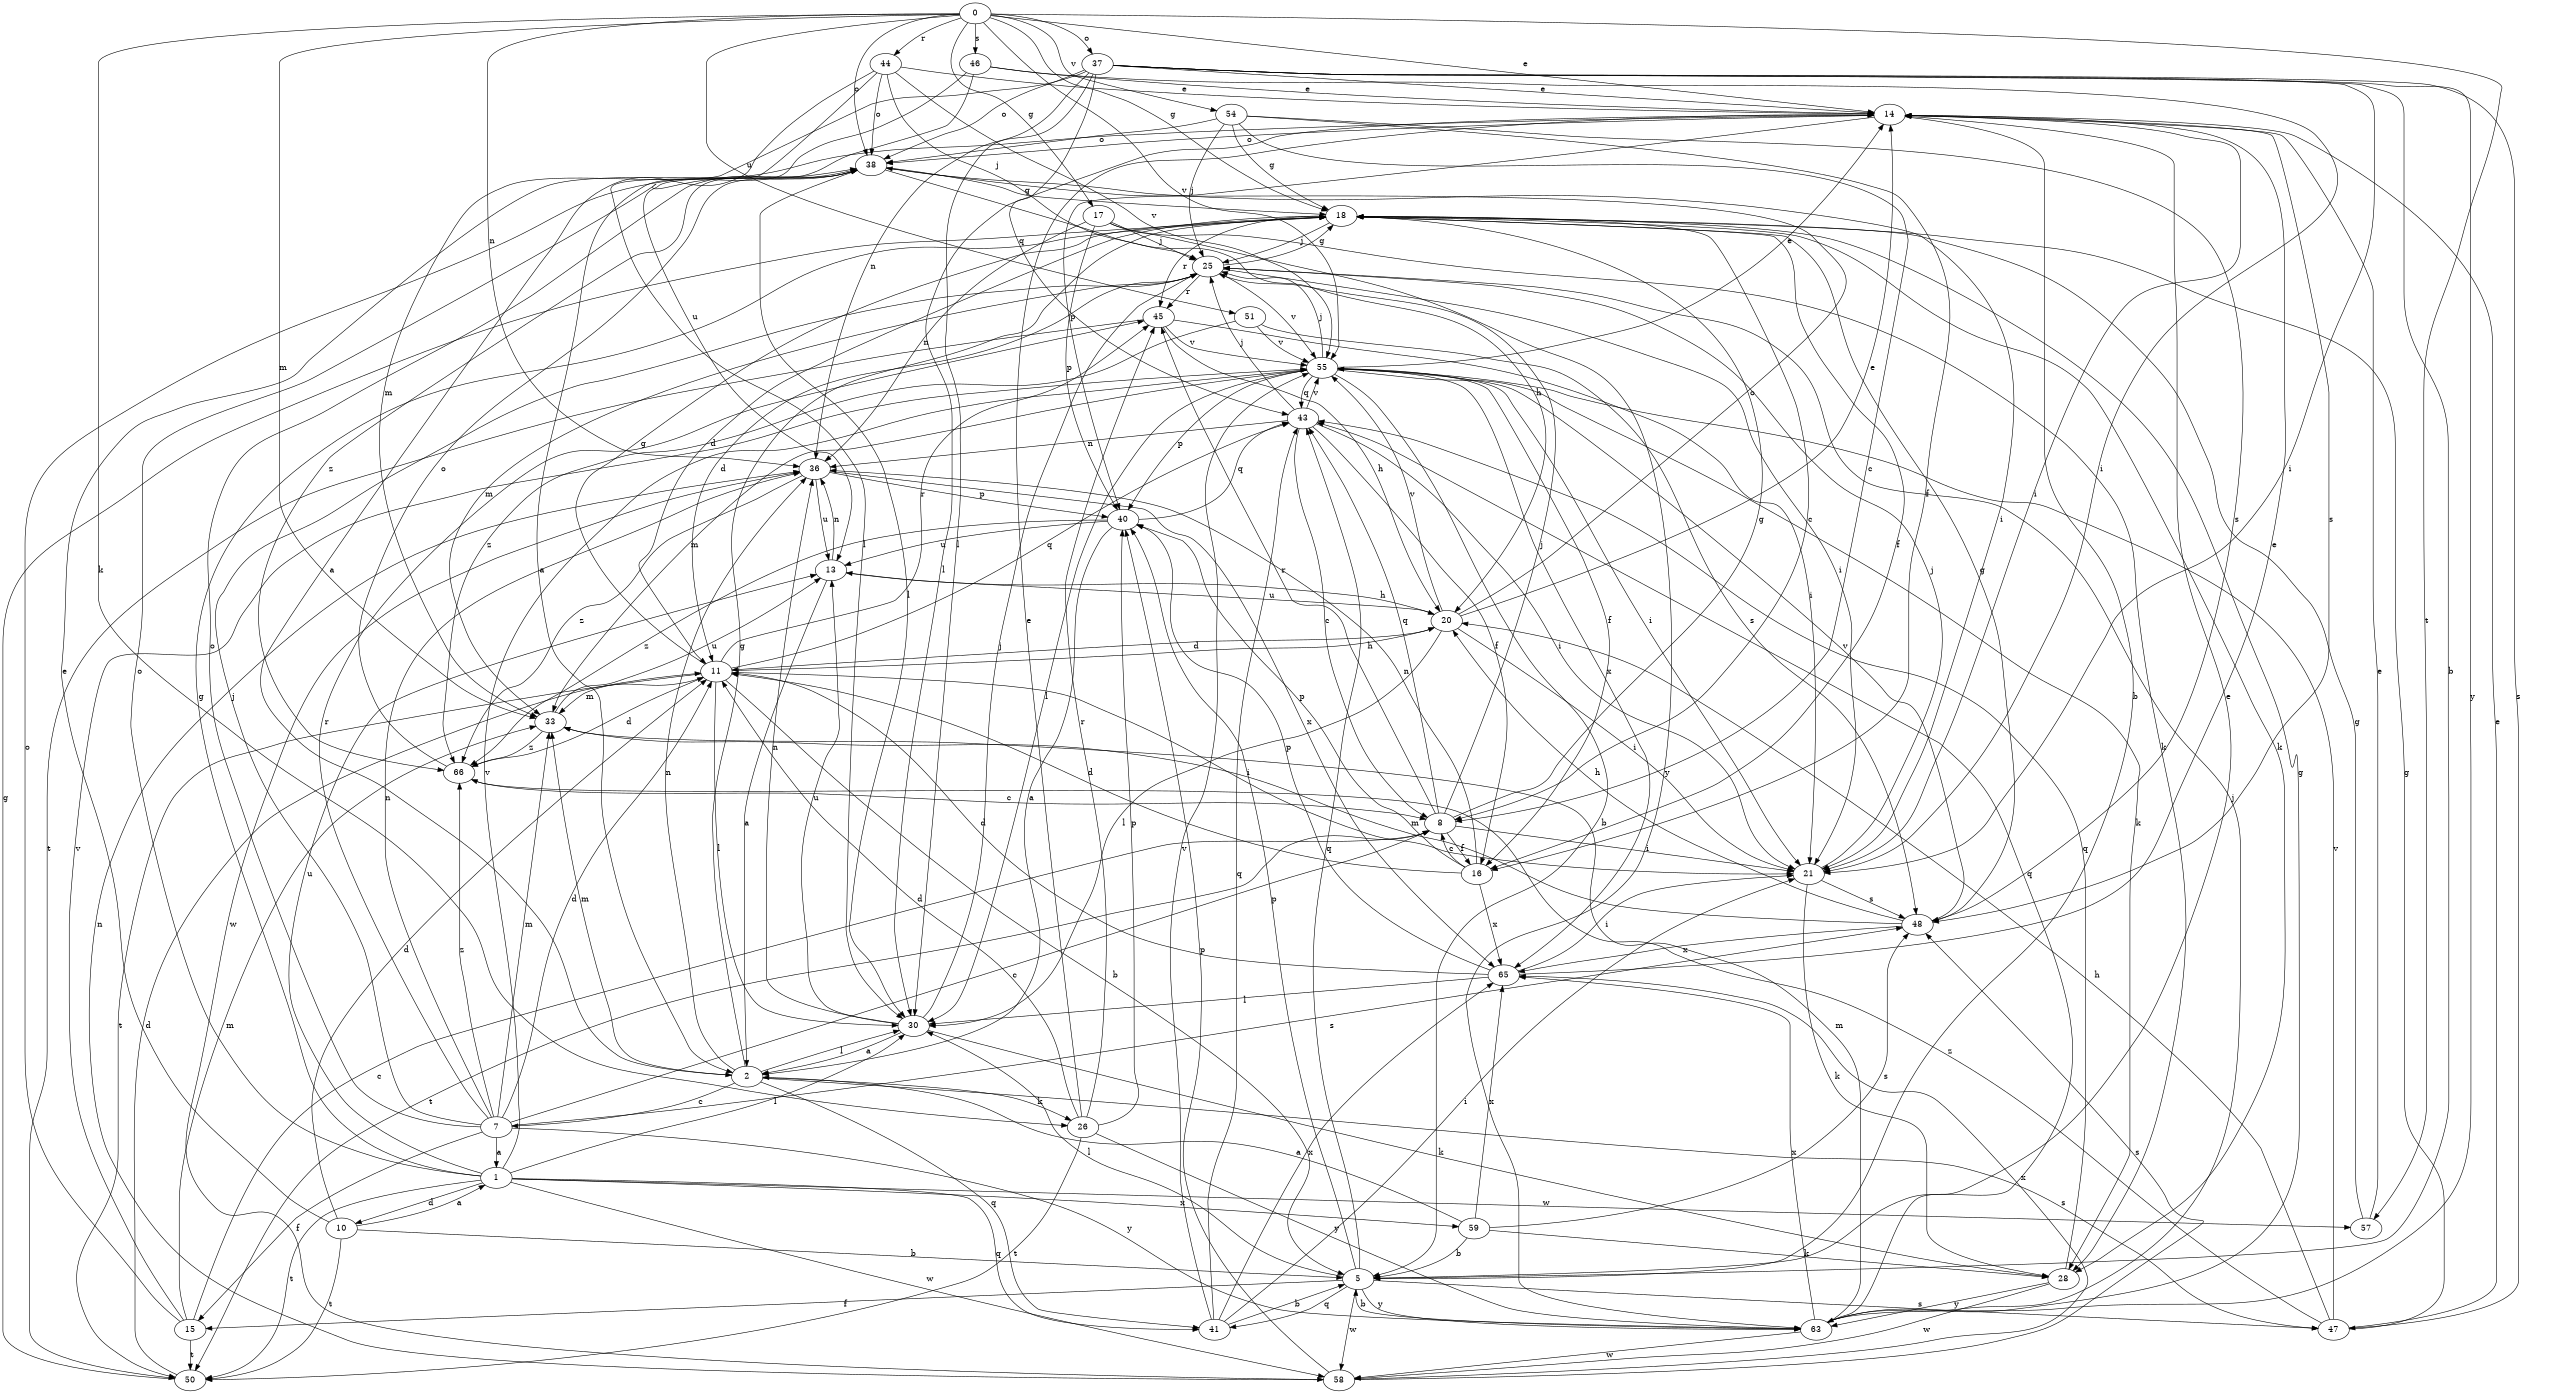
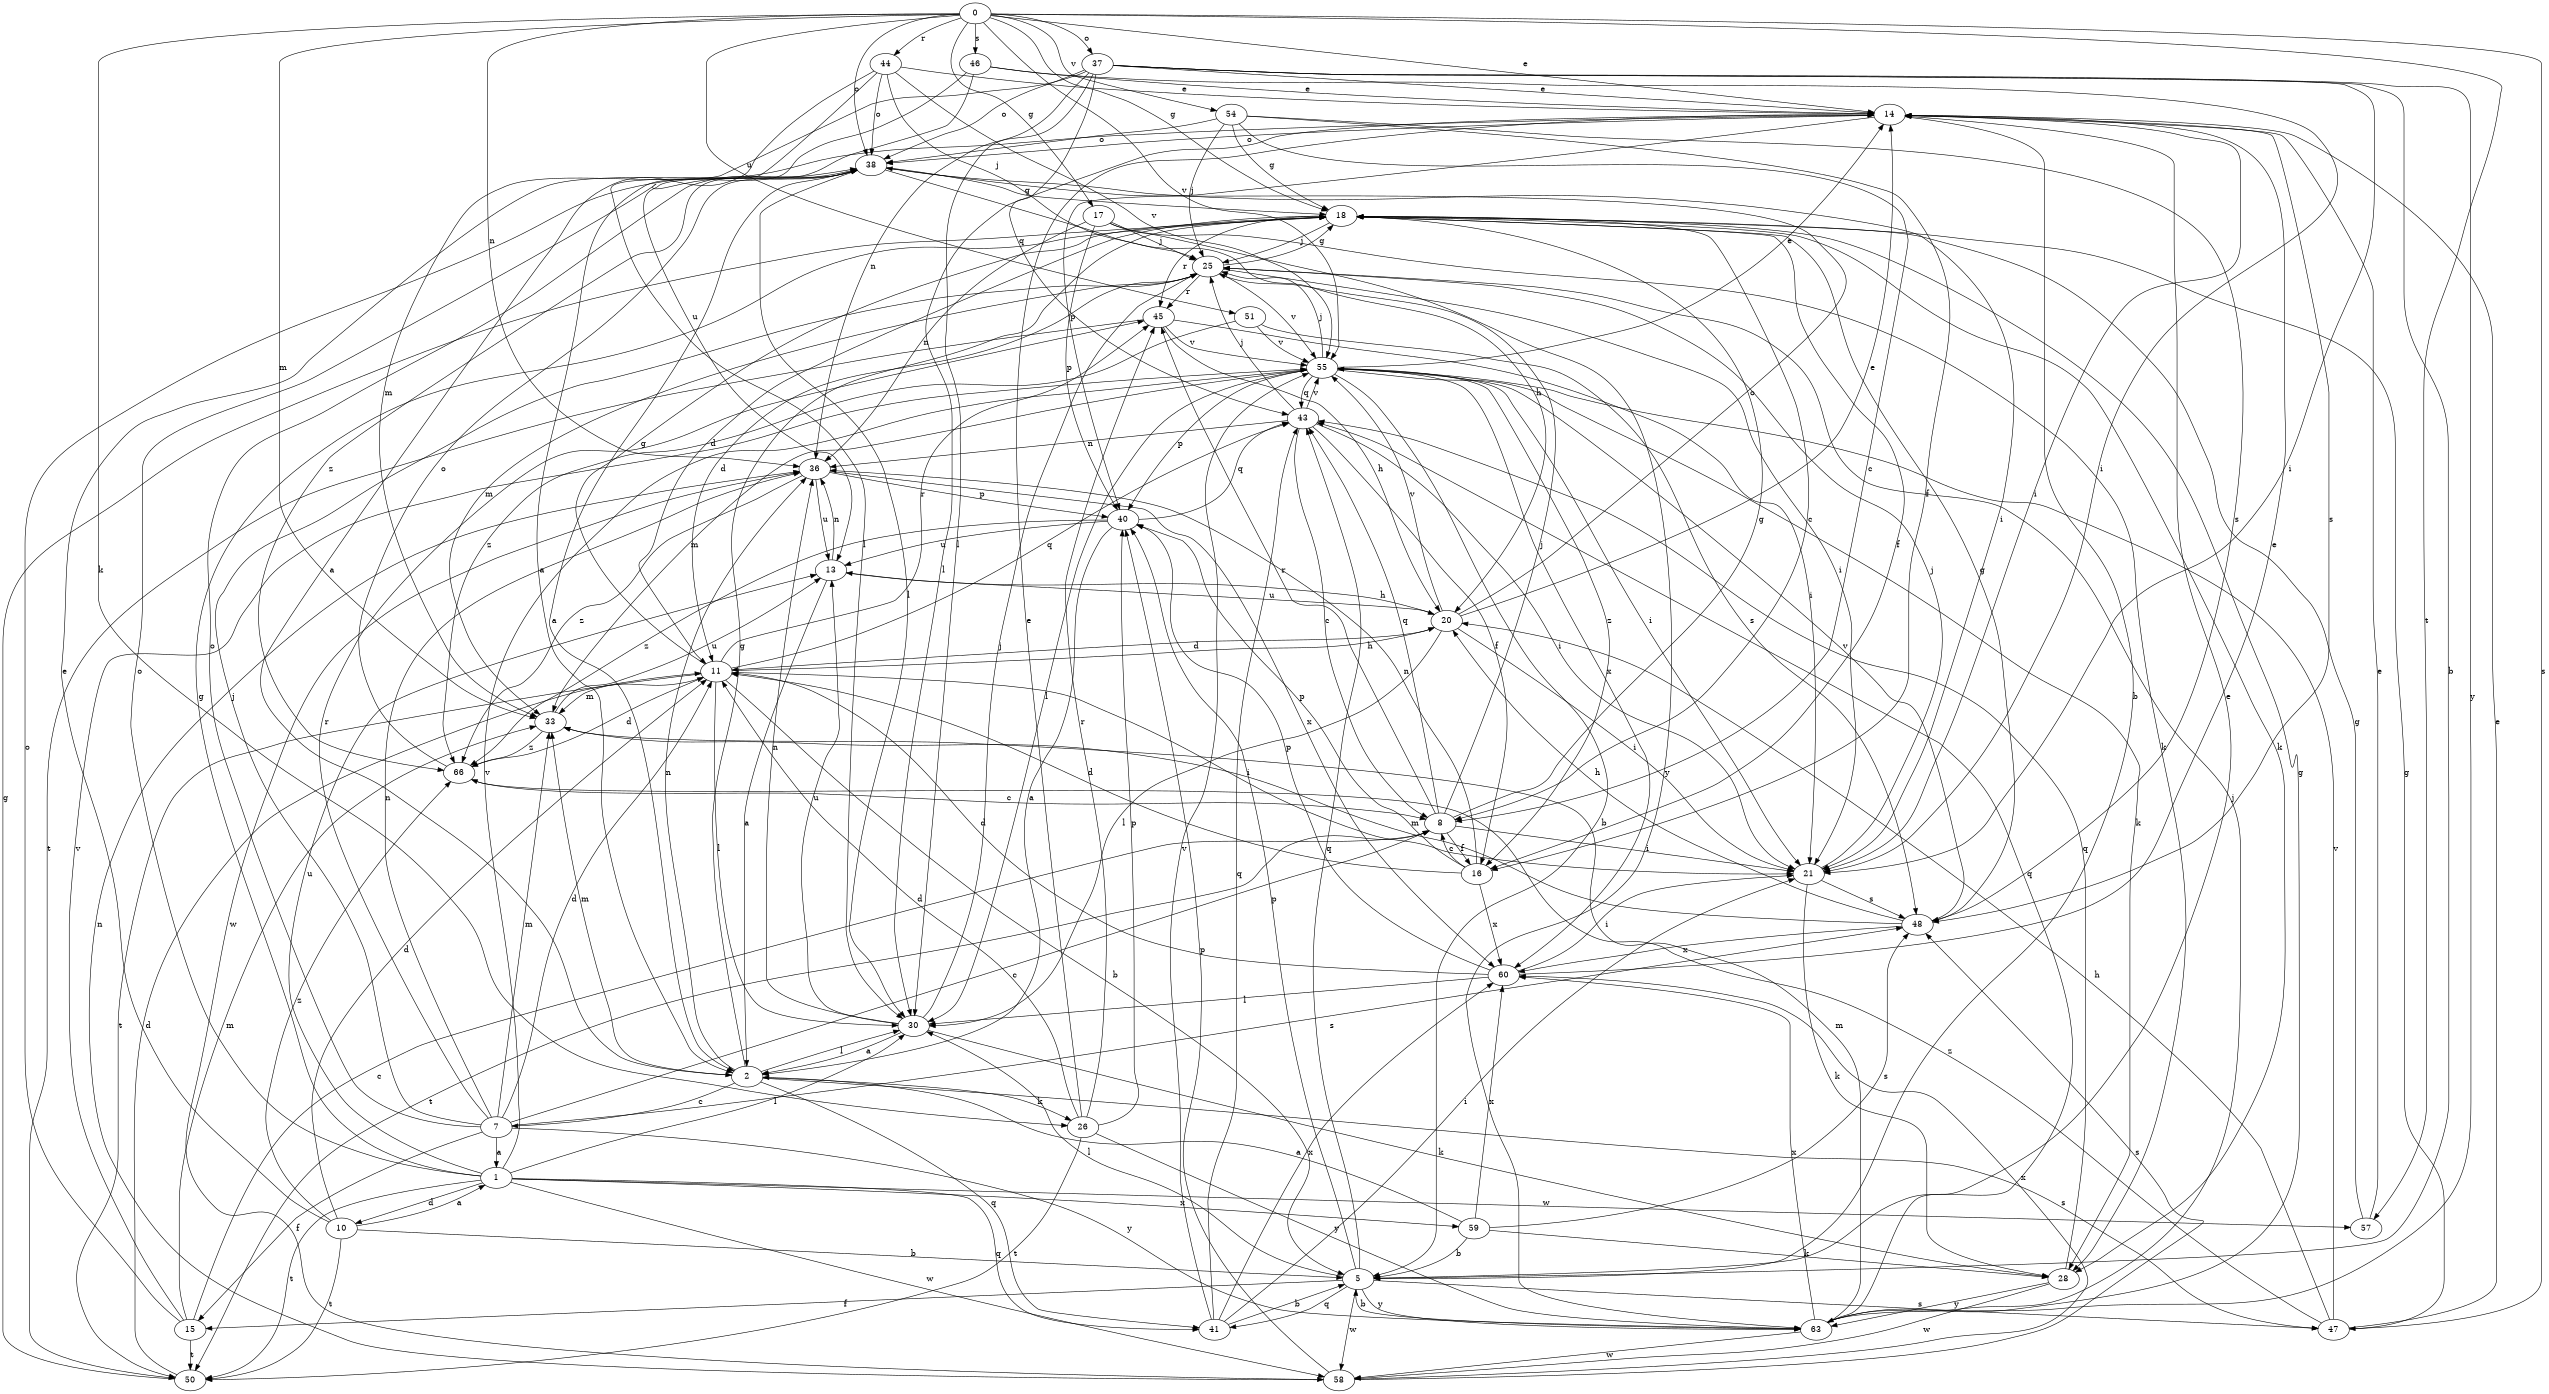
(2476, 103) -> (2475, 49)
none -> (557, 587)
(1610, 621) -> (1610, 621)
(460, 955) -> (299, 994)
(1504, 975) -> (1504, 975)
